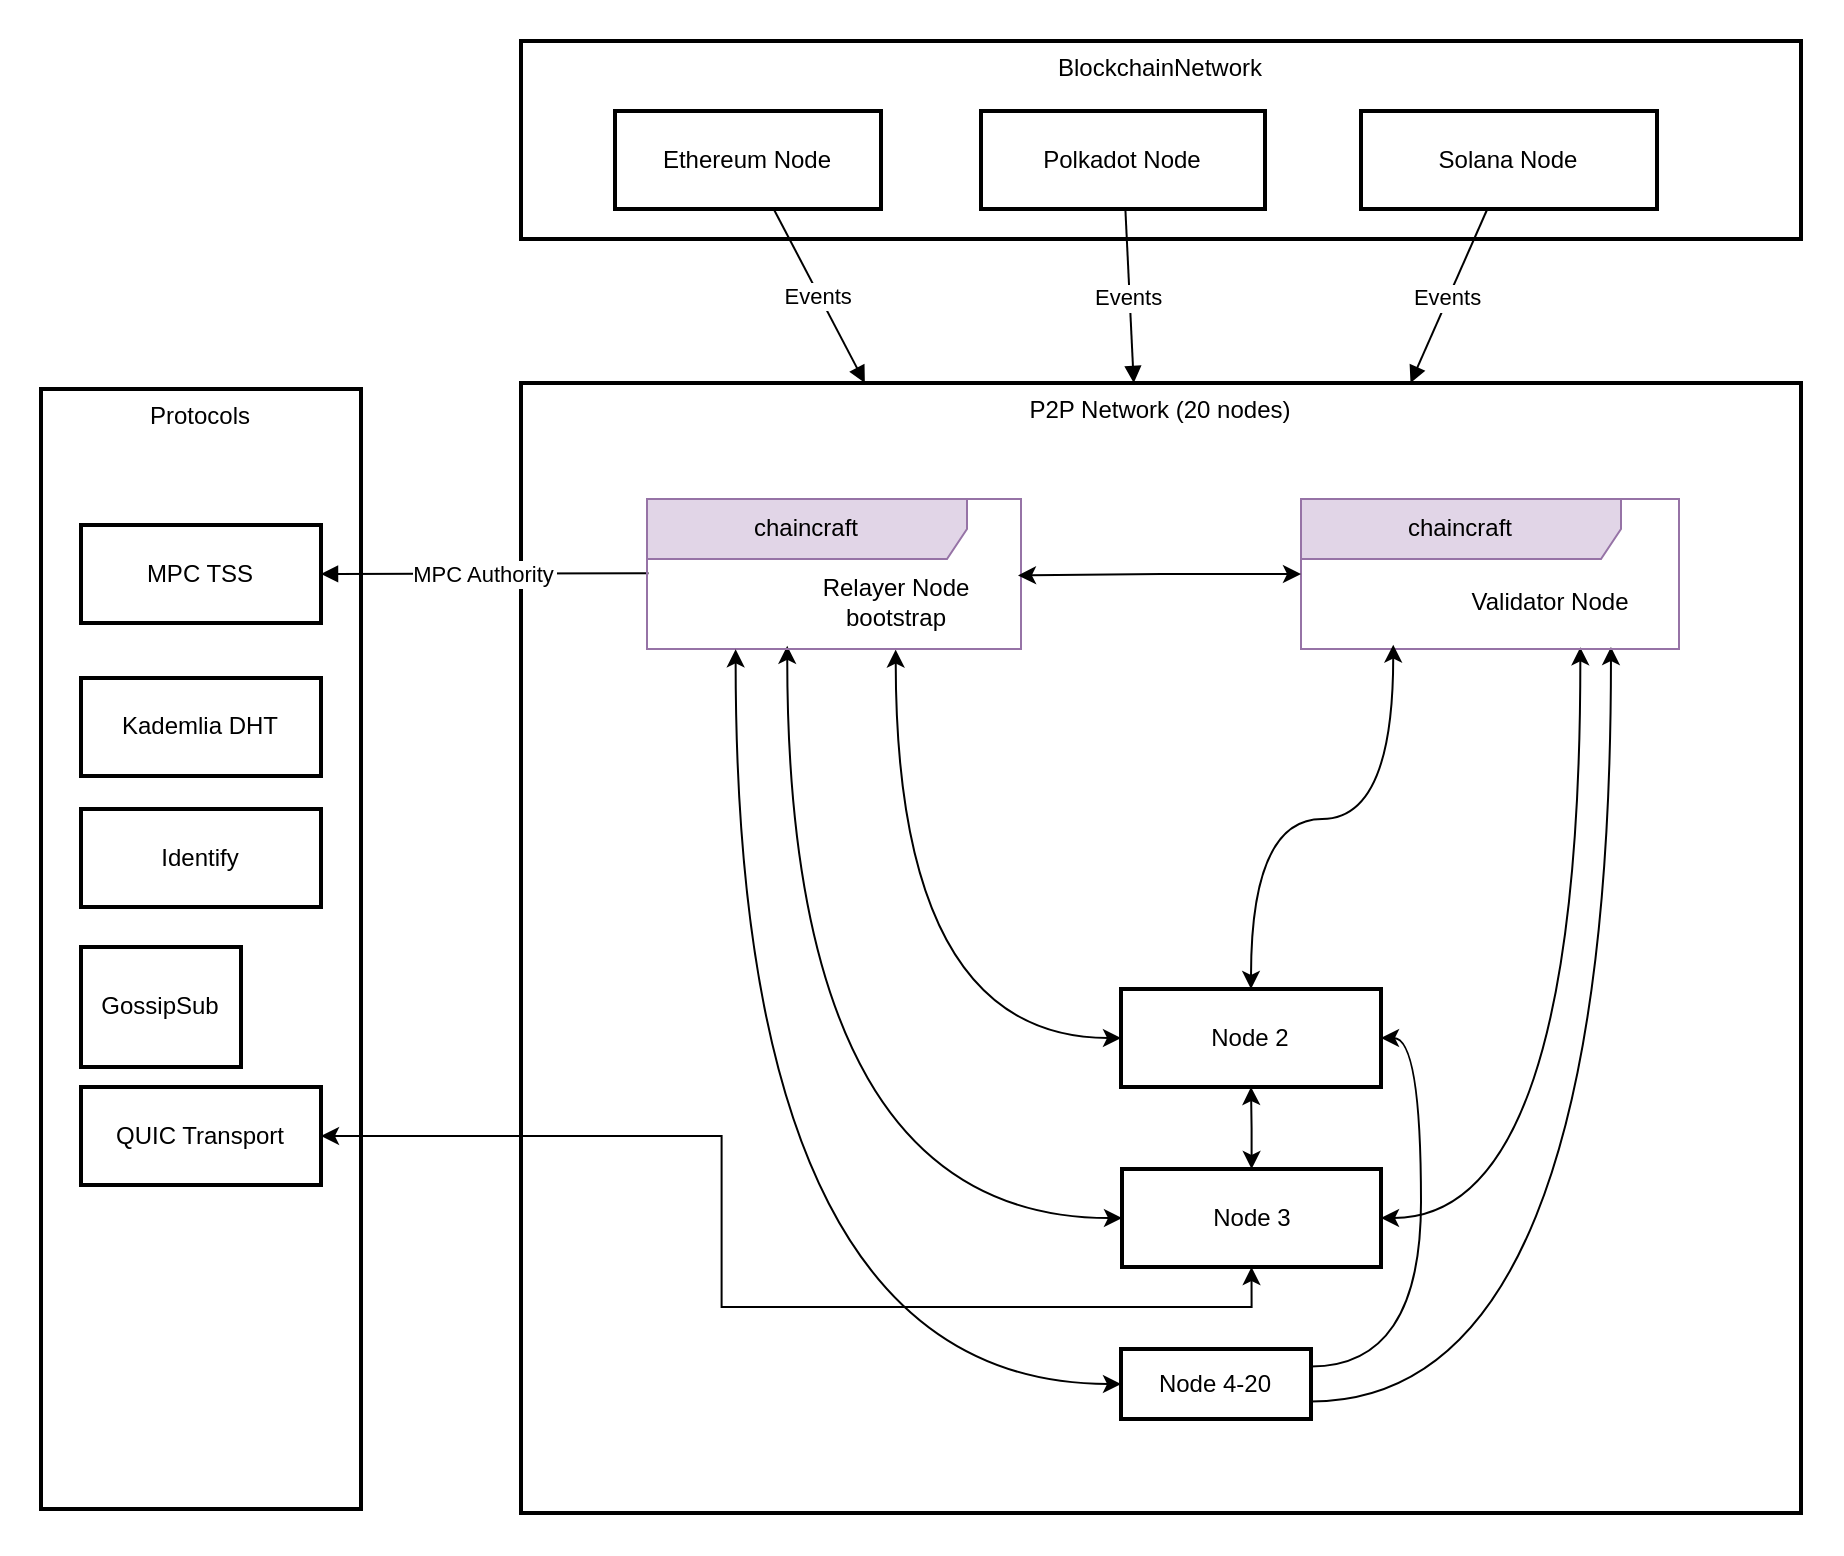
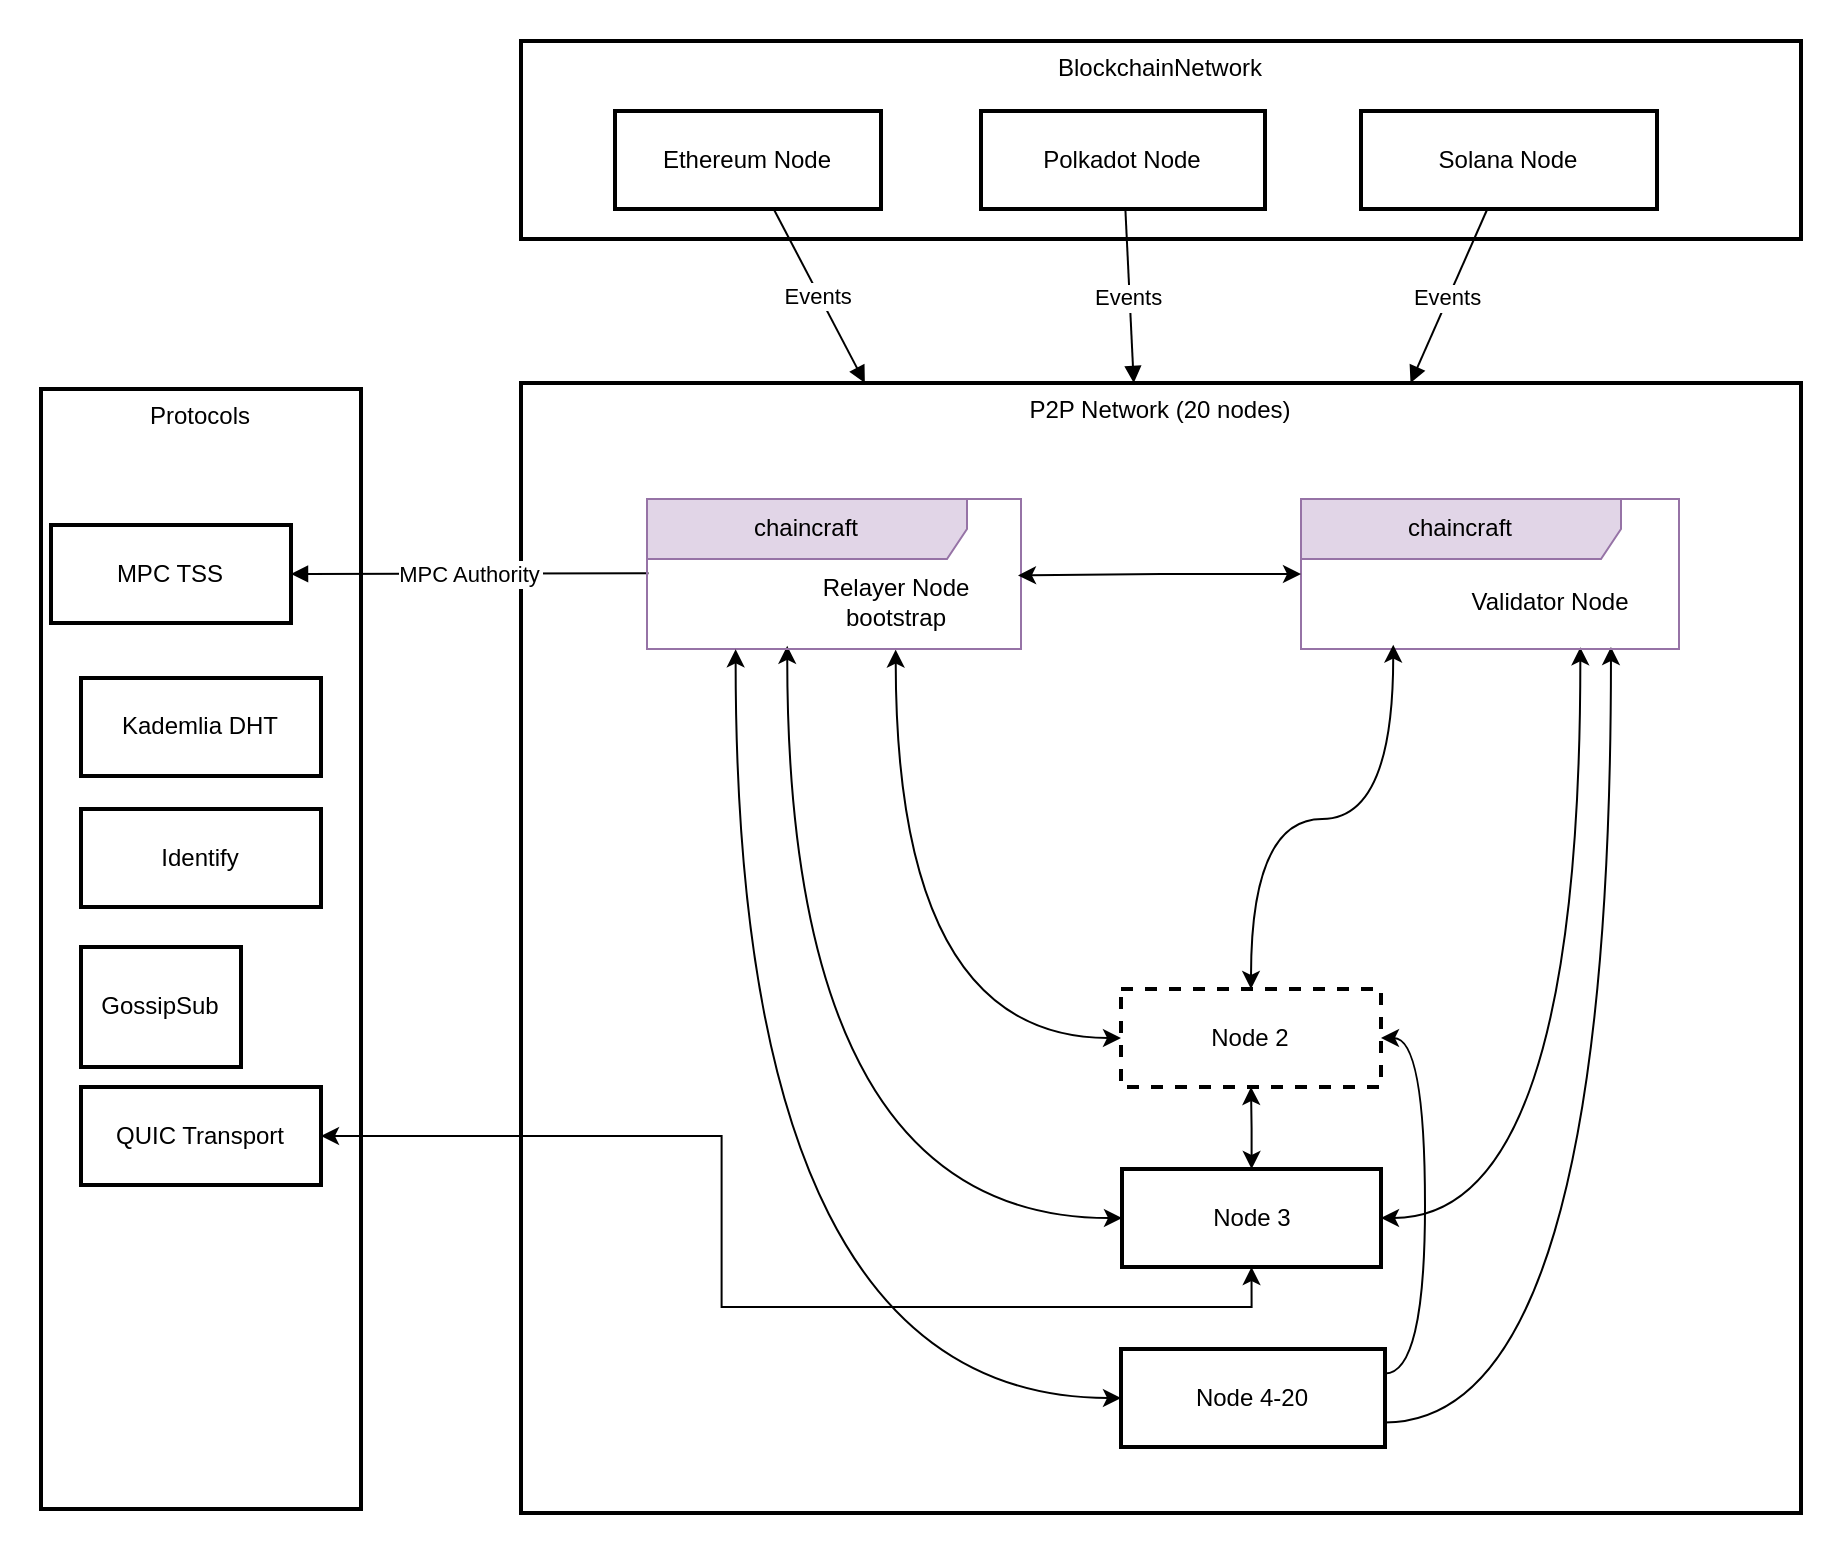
(201, 574) -> (171, 574)
(1251, 1038) -> (1251, 1038)
(1216, 1384) -> (1253, 1398)
